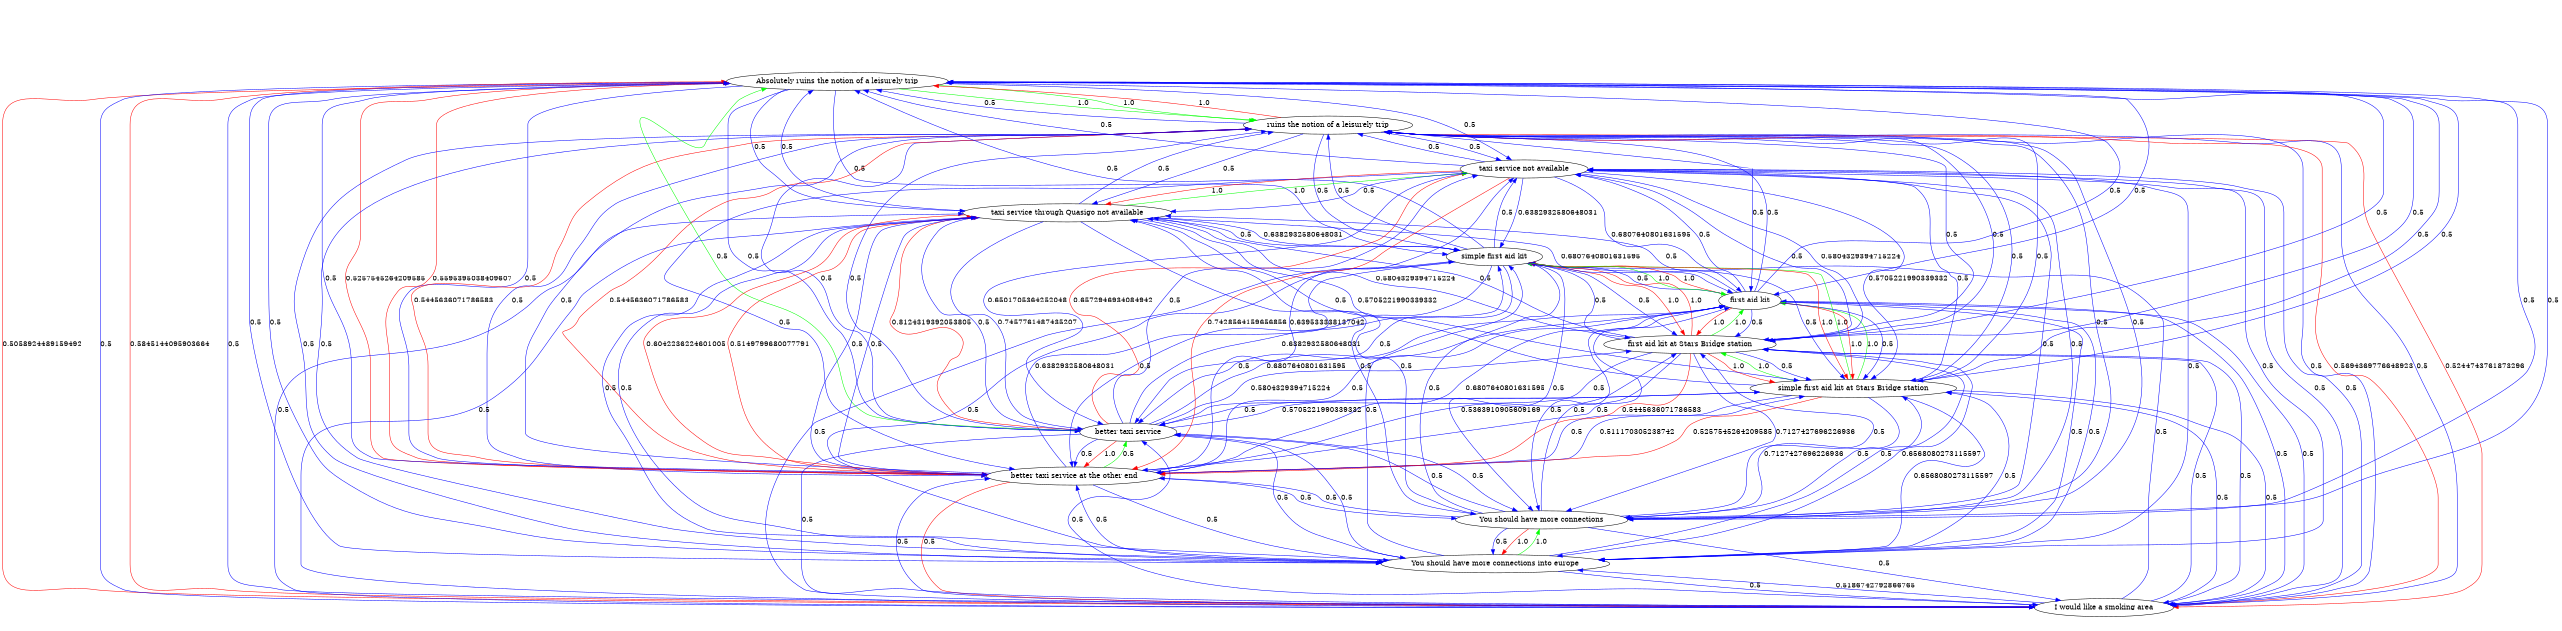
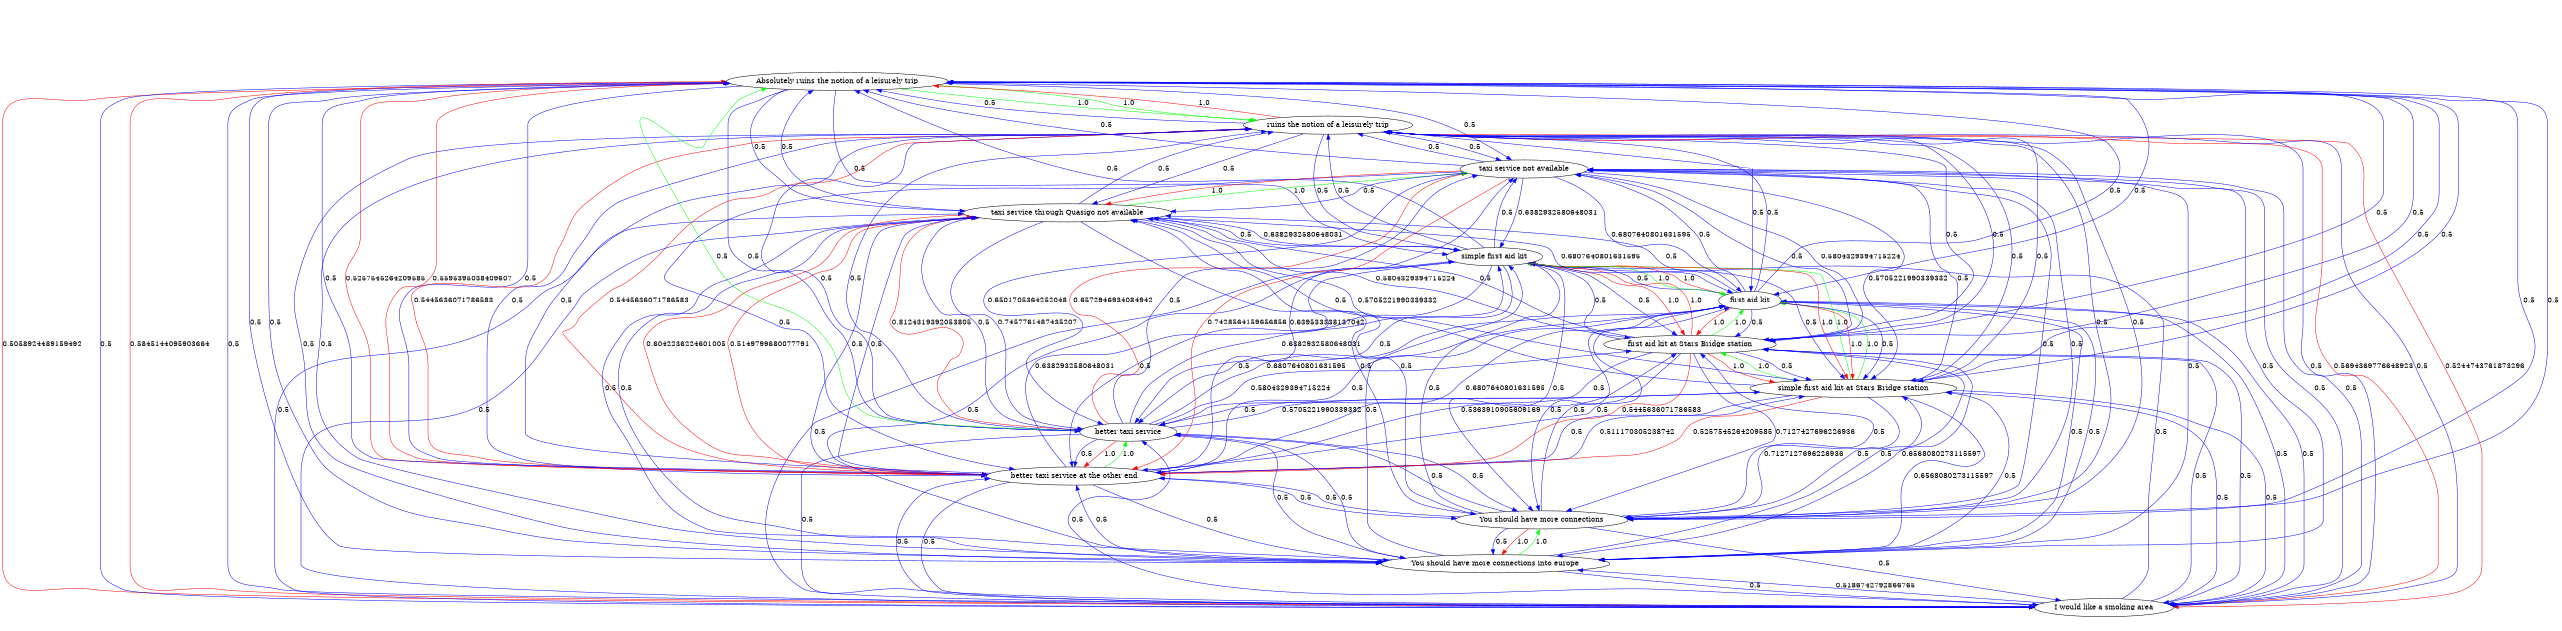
(1129, 454) -> (1129, 454)
(1804, 454) -> (1804, 454)
(1402, 605) -> (1402, 605)
